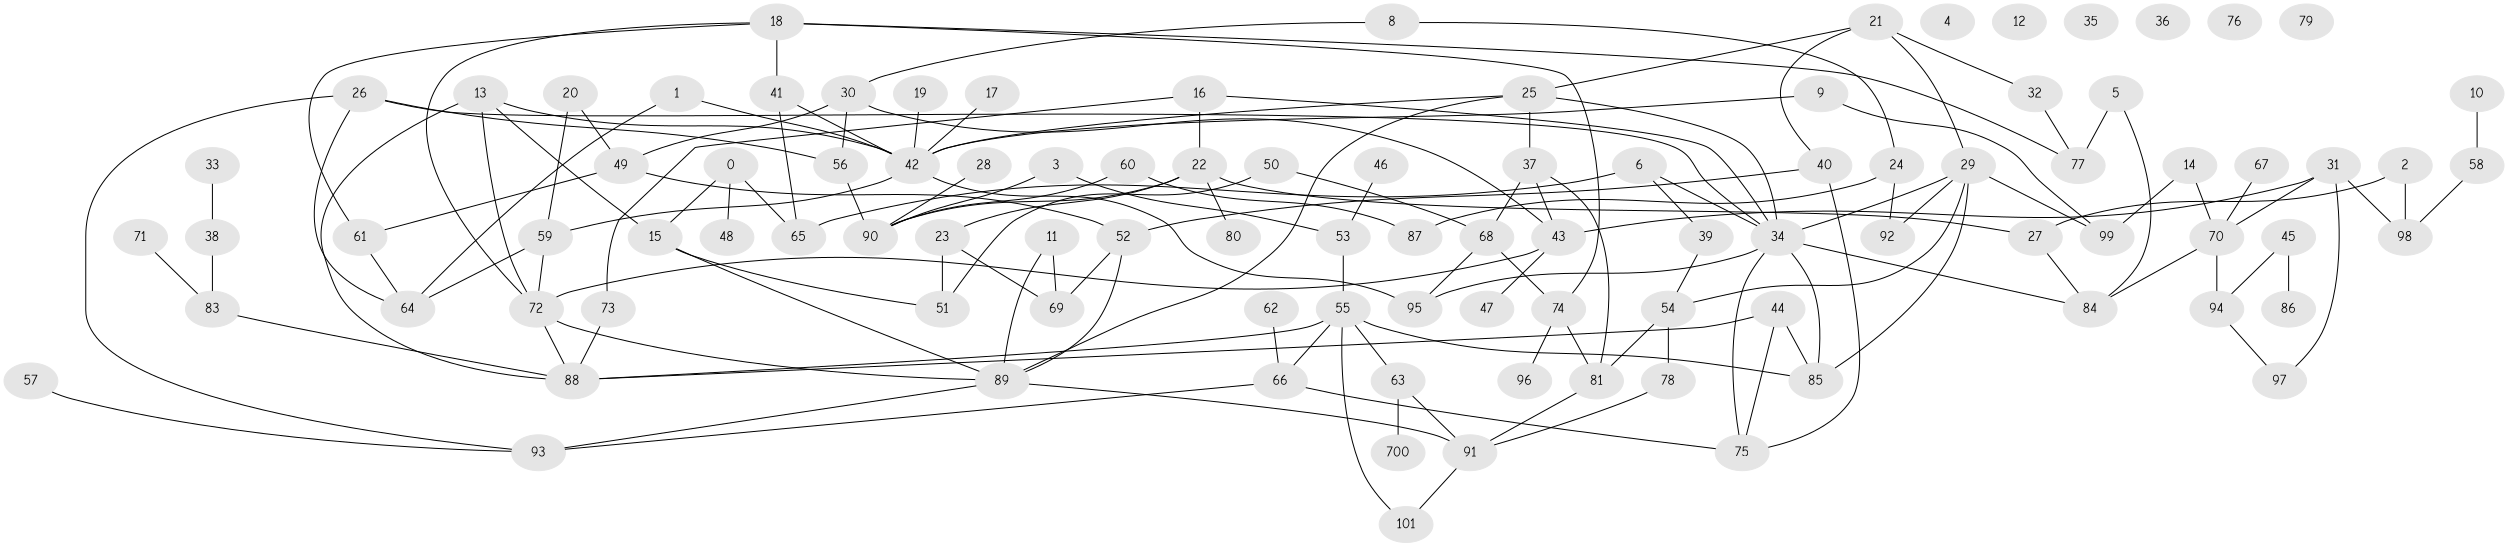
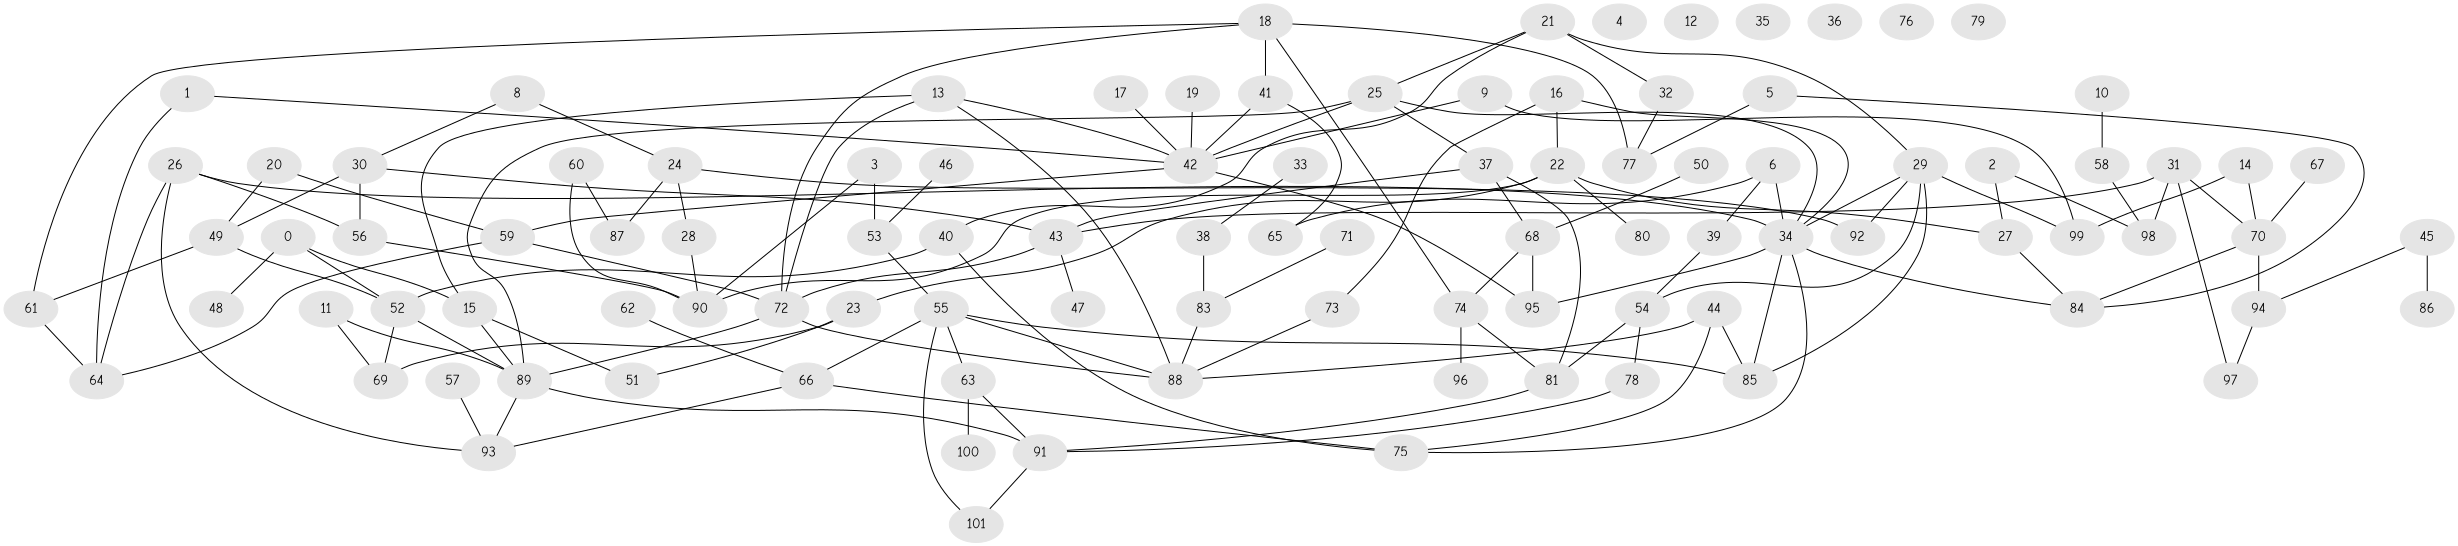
(762, 198) -> (350, 278)
none -> (682, 203)
(1020, 217) -> none
(1398, 453) -> (968, 453)
